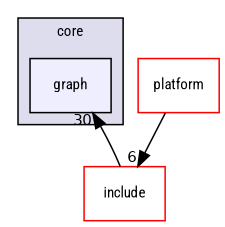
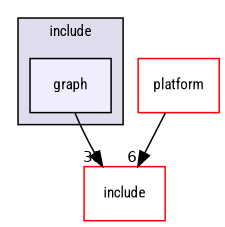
(71, 32) -> (71, 32)
(111, 146) -> (85, 134)
